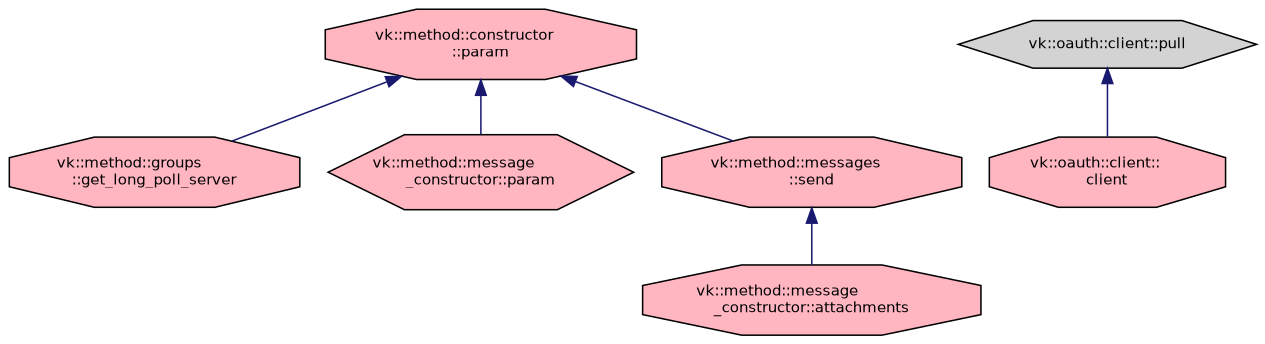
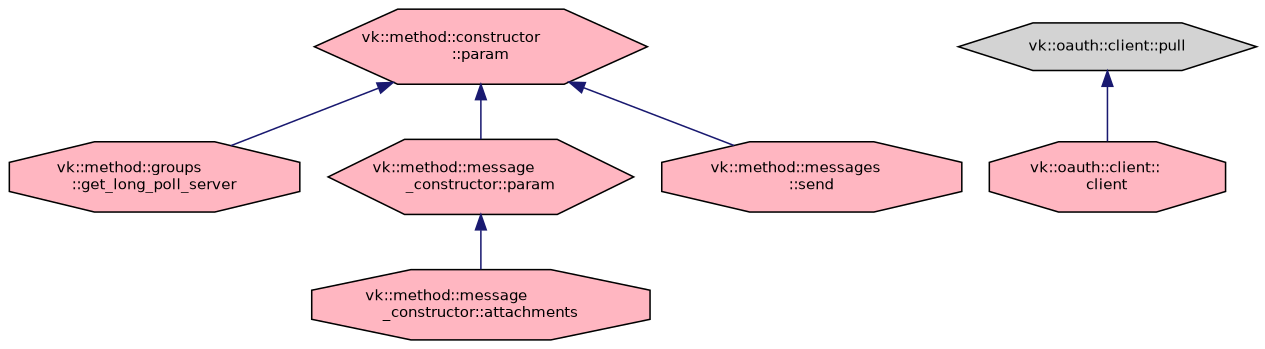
(481, 44) -> (481, 47)
(812, 244) -> (481, 250)
